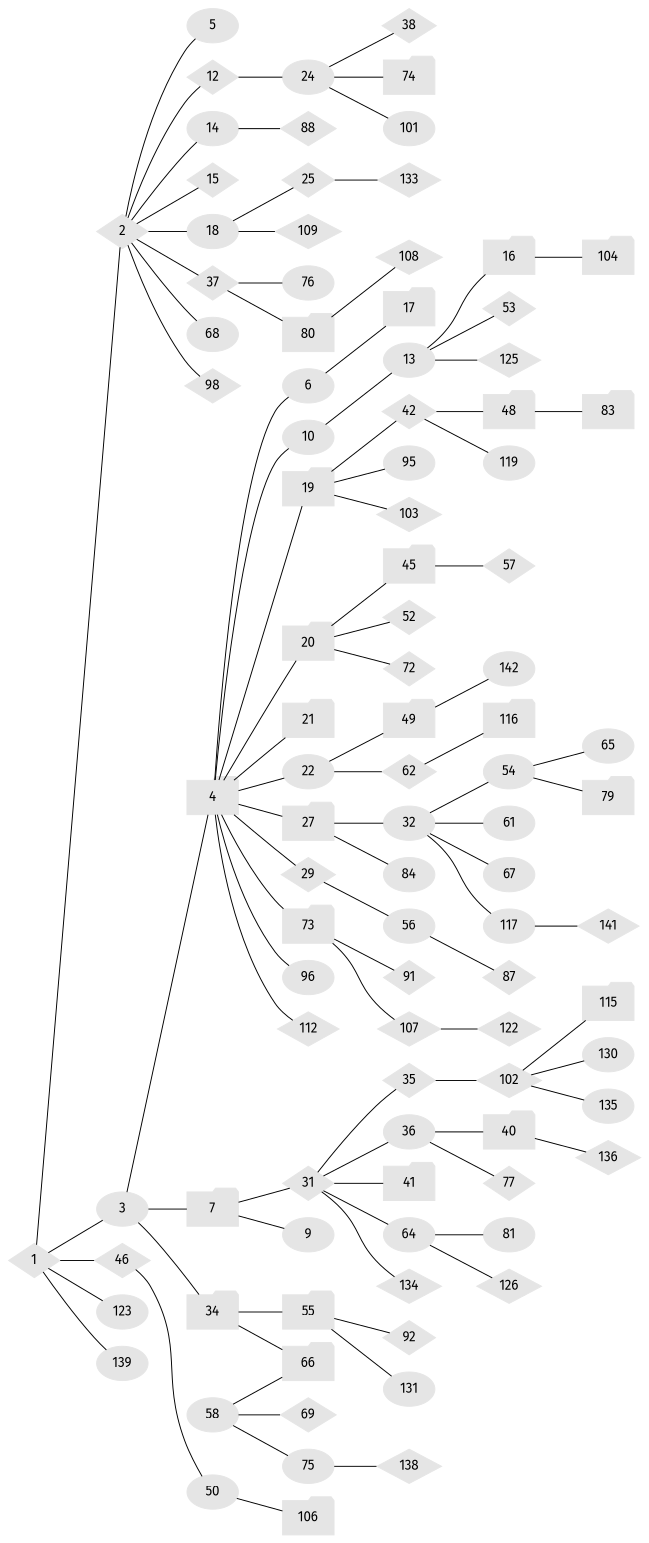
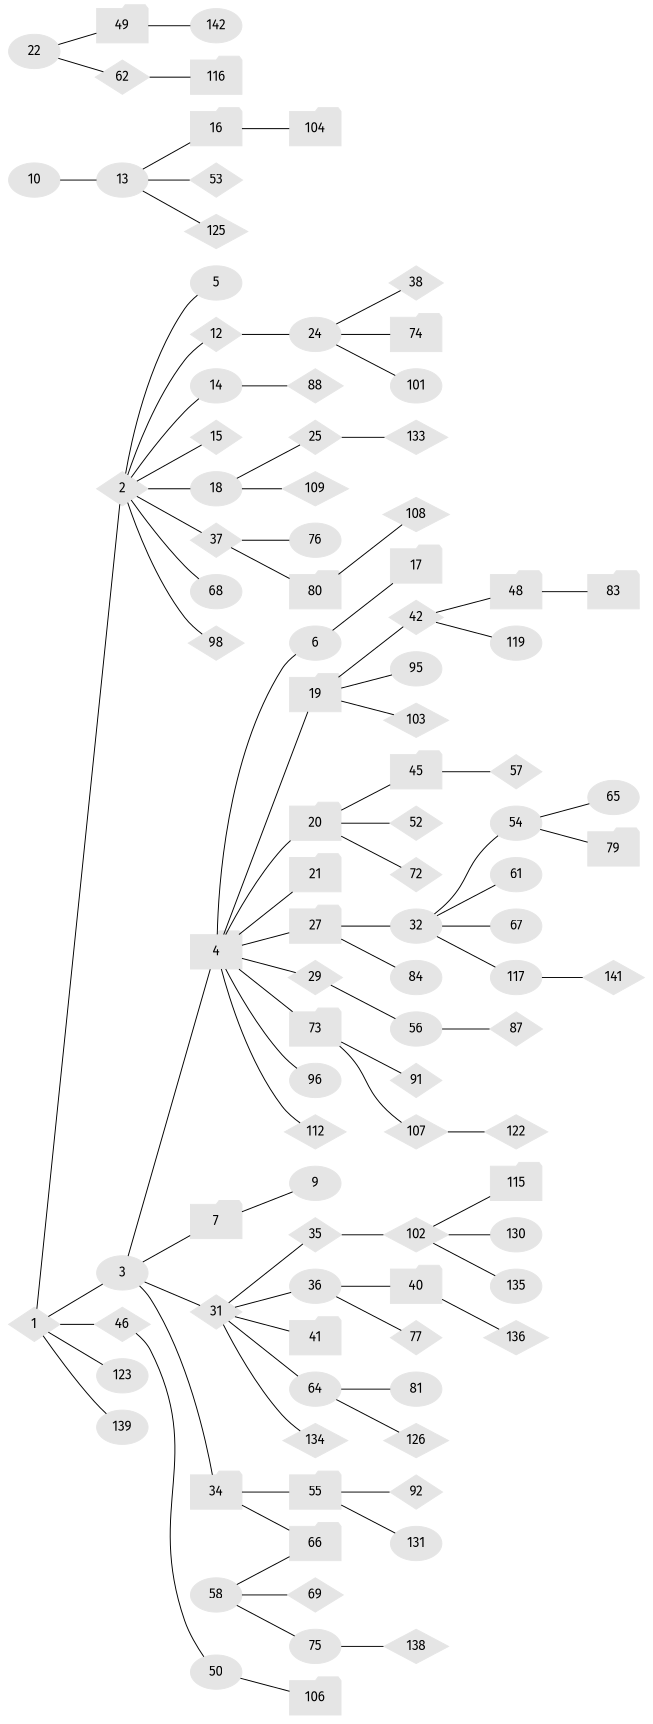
(237, 609) -> none
(261, 784) -> none
(264, 1195) -> (172, 1294)
